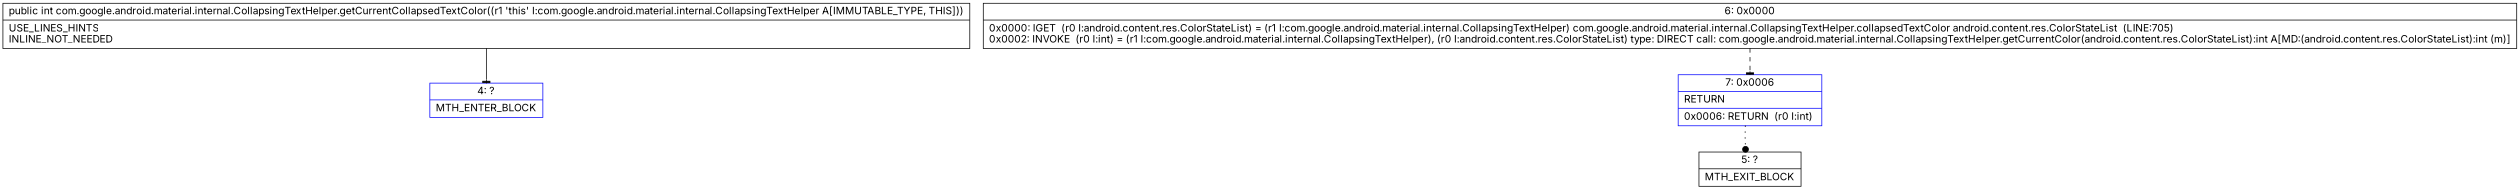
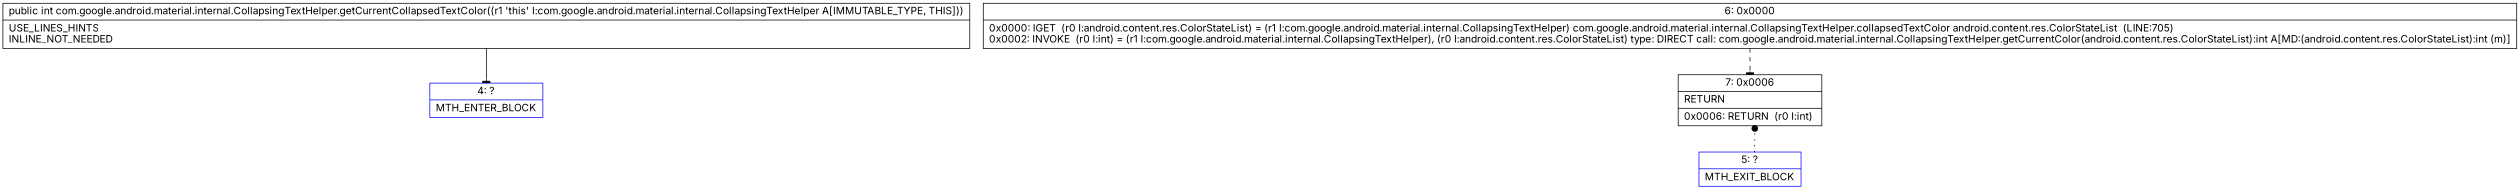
(1750, 100) -> (1750, 100)
(1745, 136) -> (1755, 142)
(1750, 169) -> (1750, 169)
